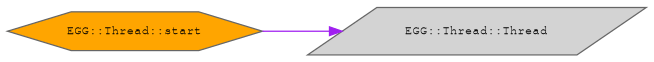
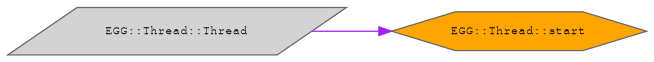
(296, 31) -> (345, 31)
